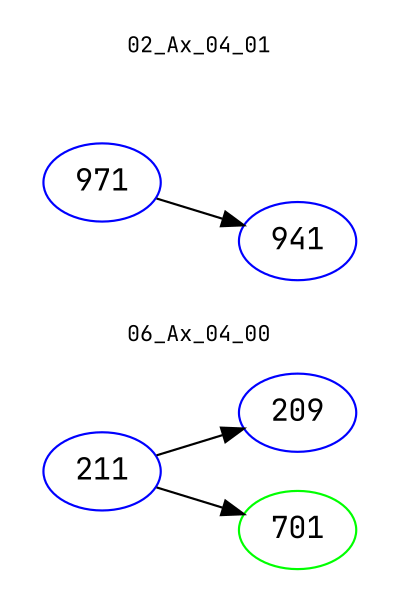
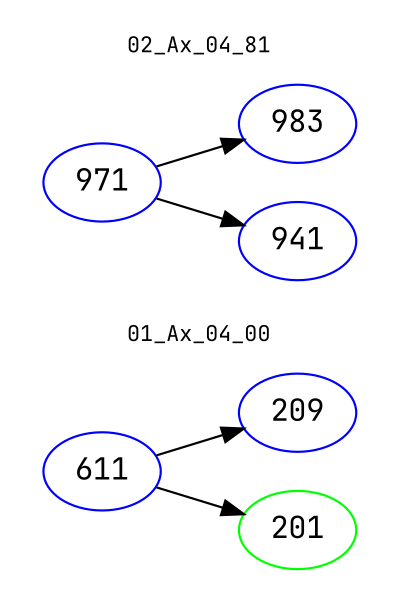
(200, 47) -> (200, 47)
none -> (298, 124)
(200, 336) -> (200, 336)
(102, 471) -> (102, 471)
(298, 530) -> (298, 530)
